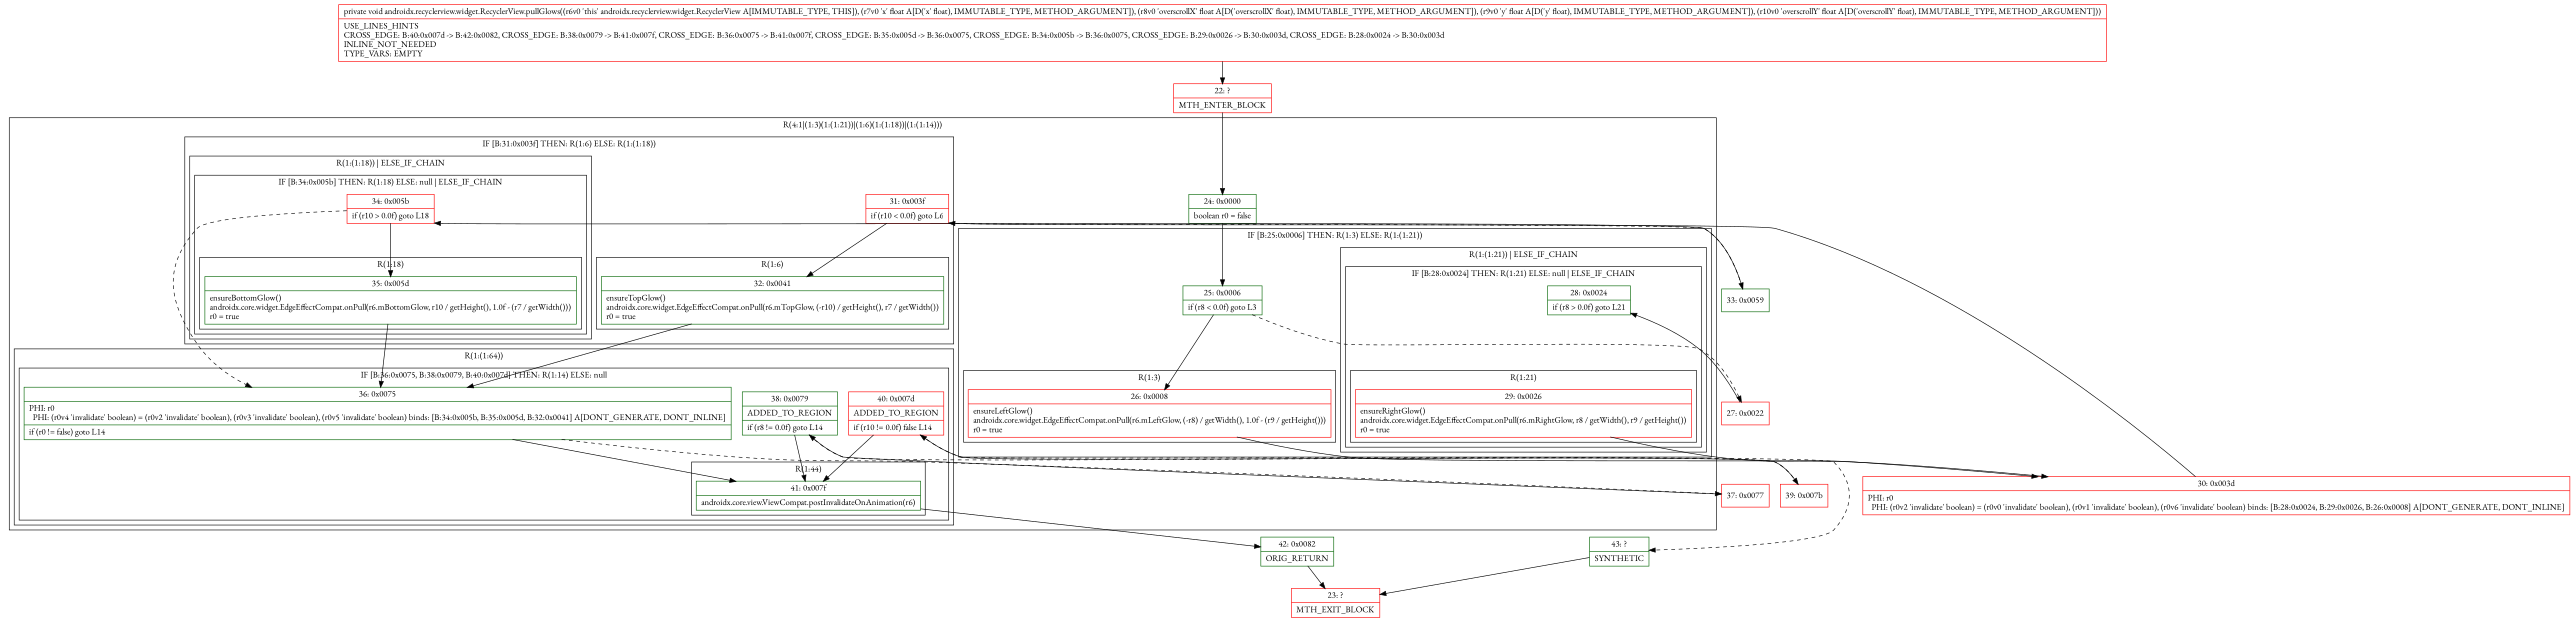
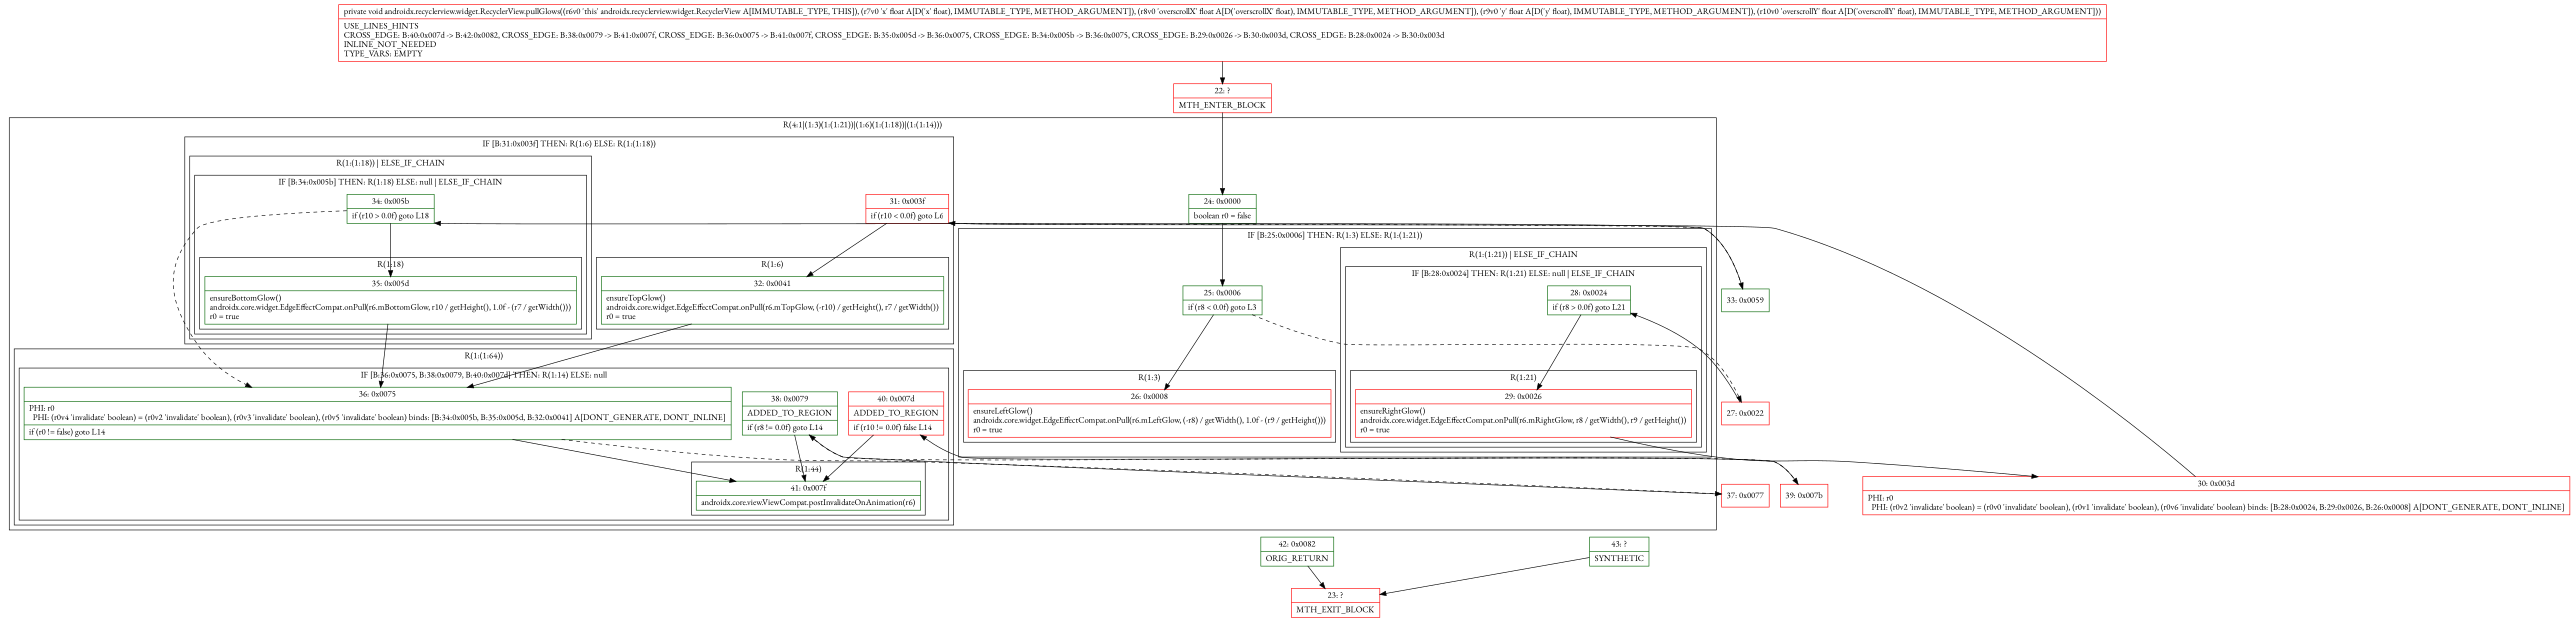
(391, 209) -> (391, 209)
none -> (1561, 350)
(1503, 458) -> none
(1639, 461) -> none
(1071, 526) -> none
